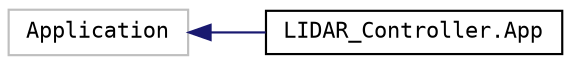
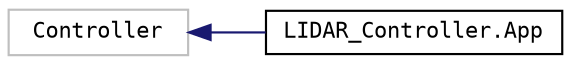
(98, 32) -> (98, 32)
